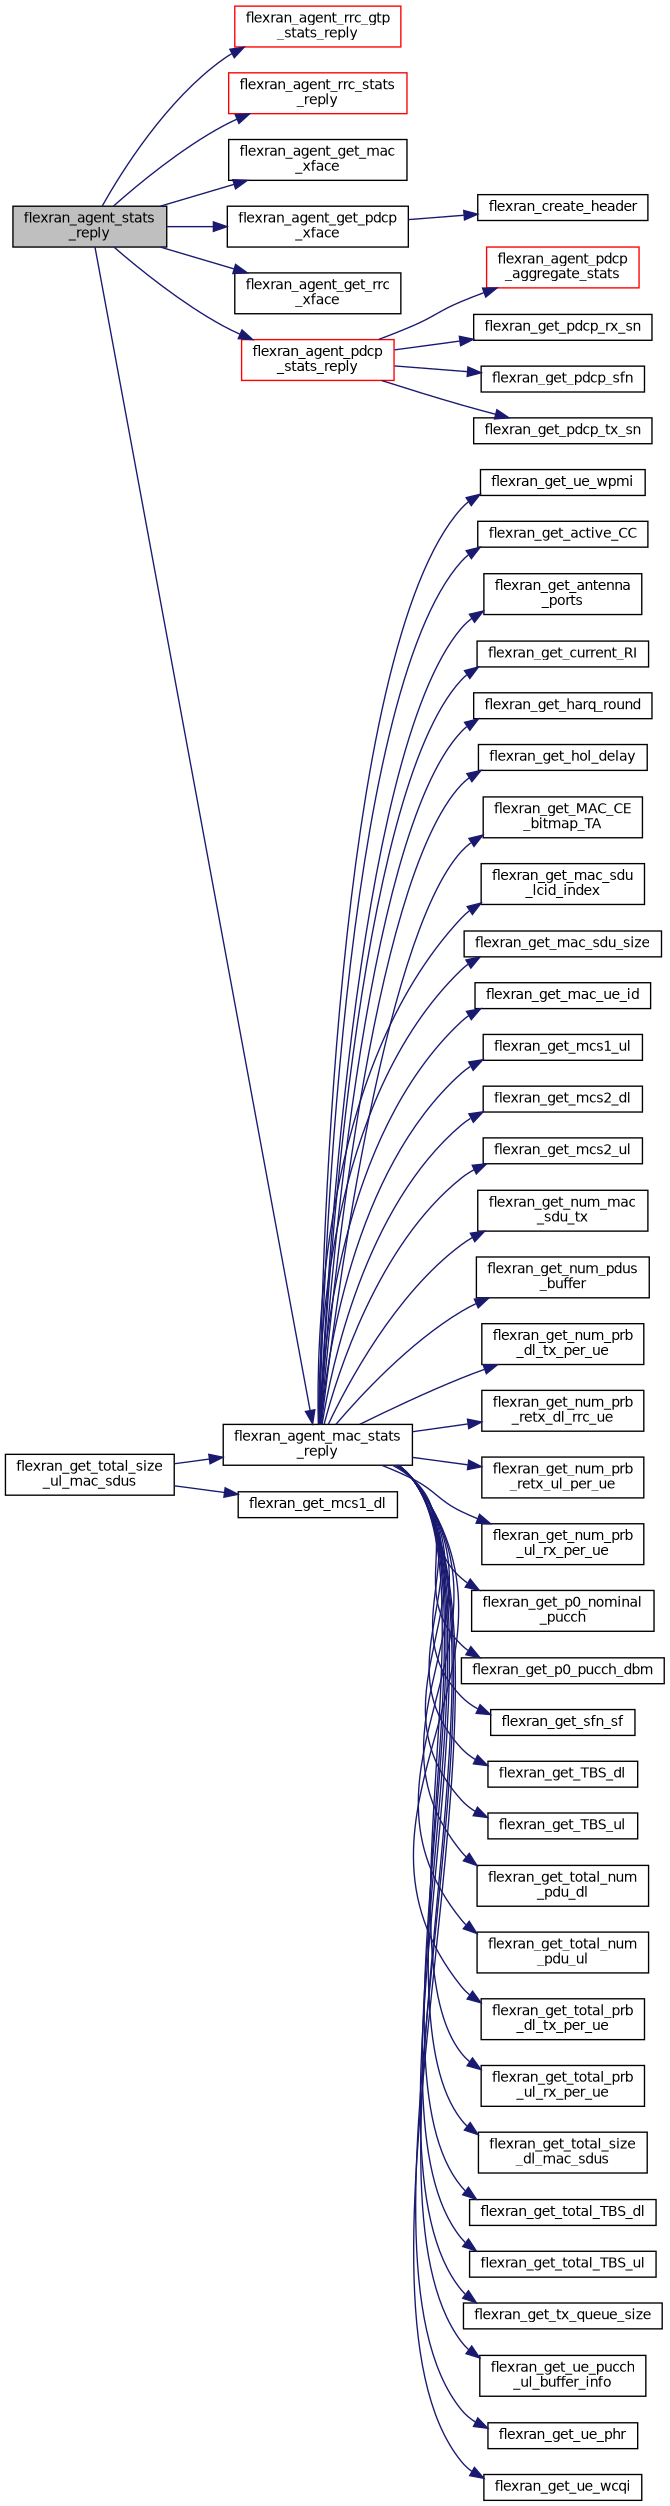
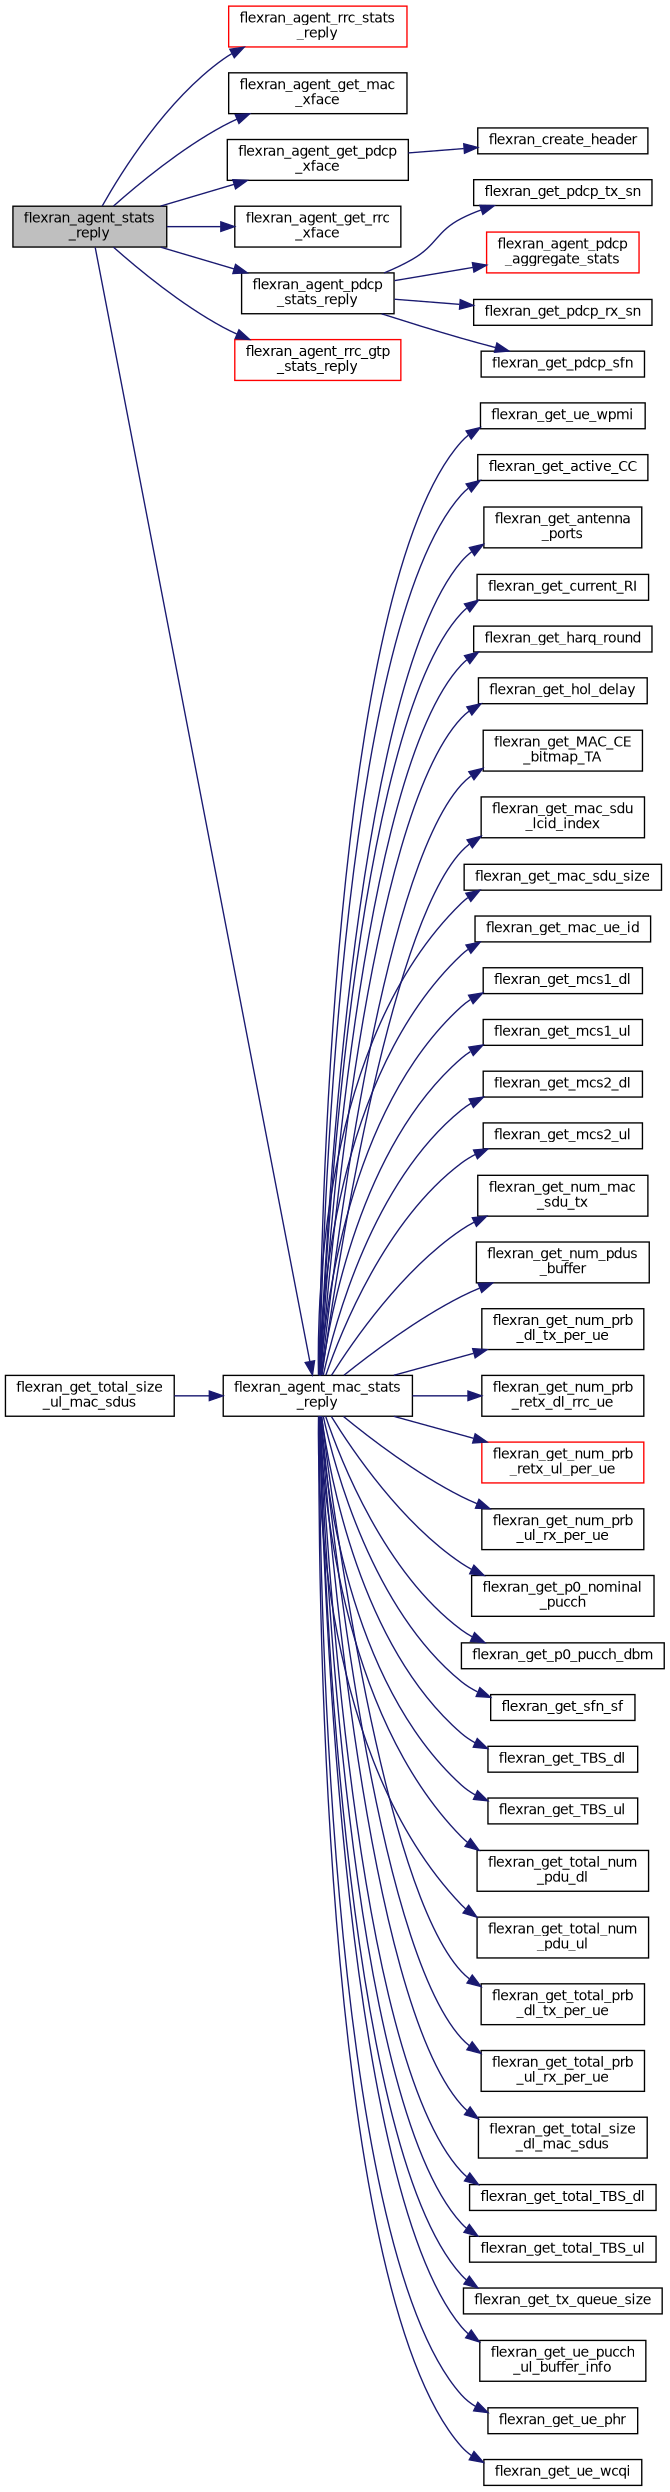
(318, 360) -> (318, 293)
(563, 1477) -> (563, 1463)
(199, 1489) -> (372, 1144)
